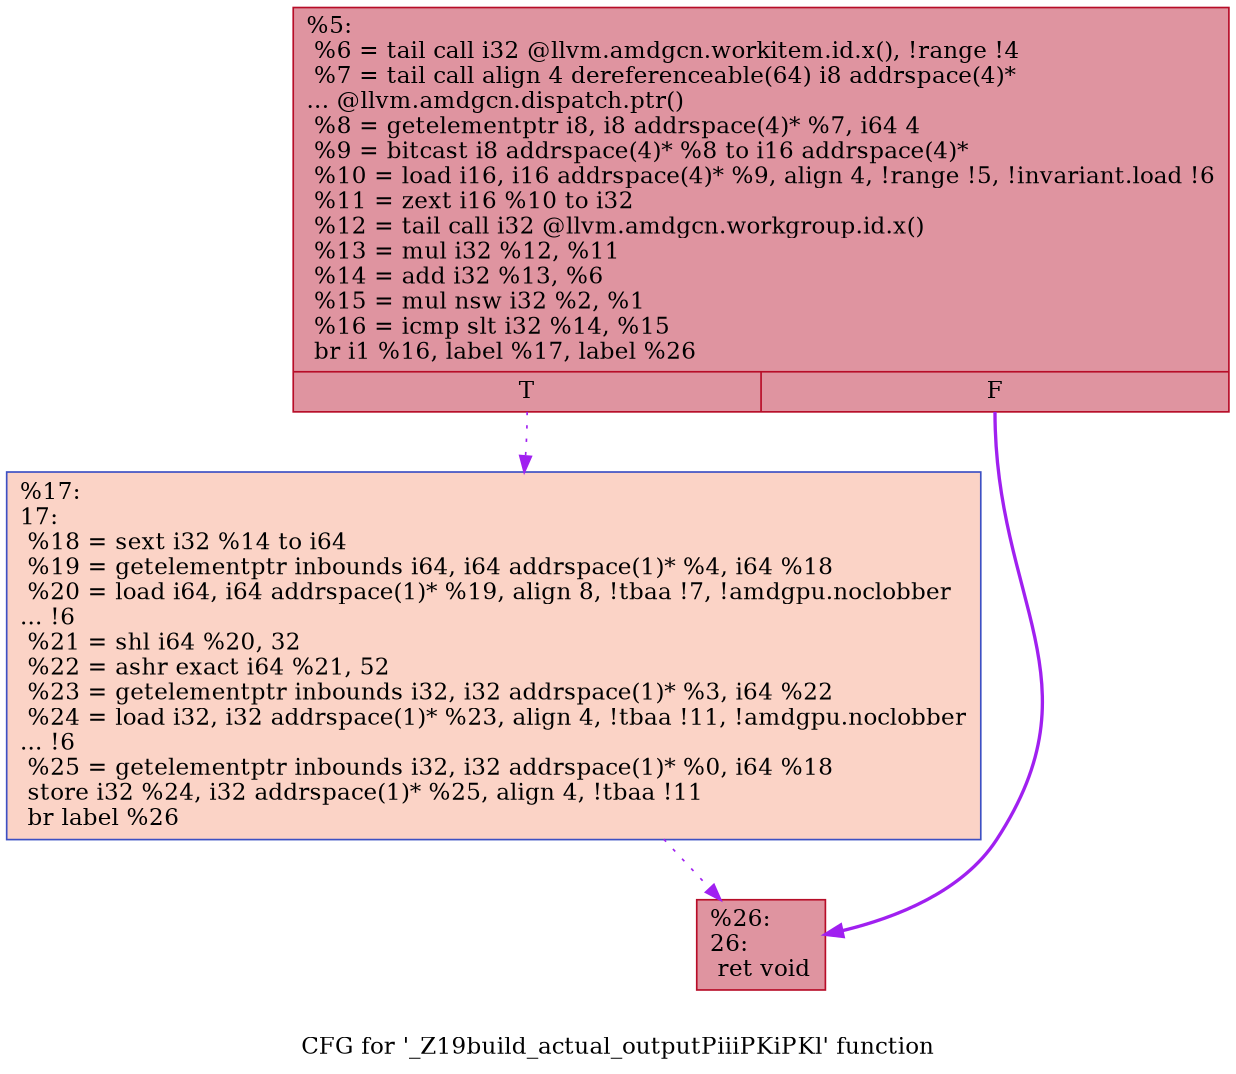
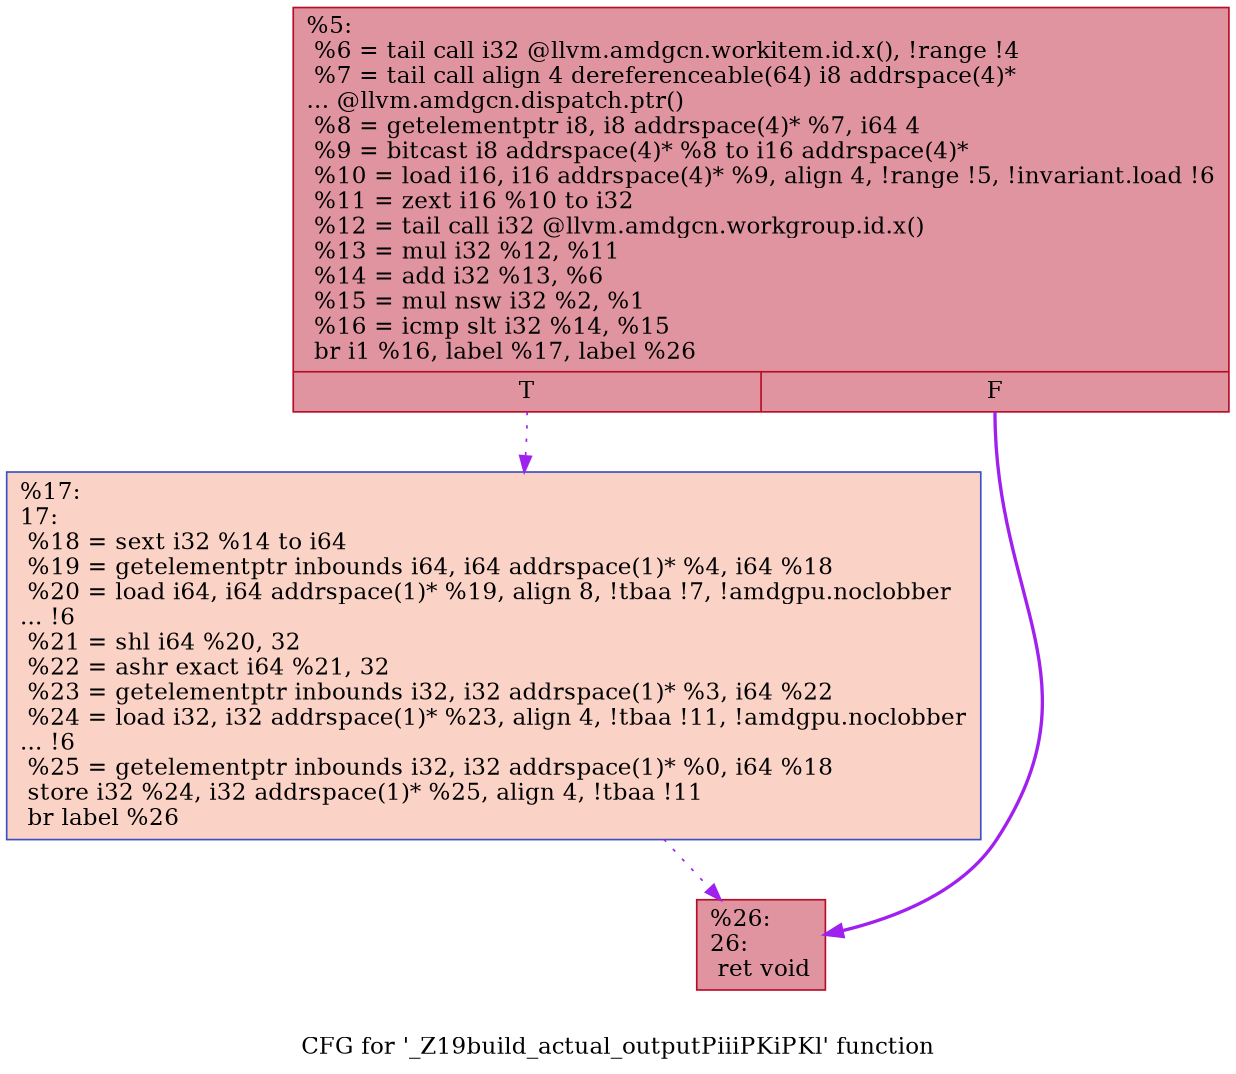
(206, 667) -> (206, 667)
